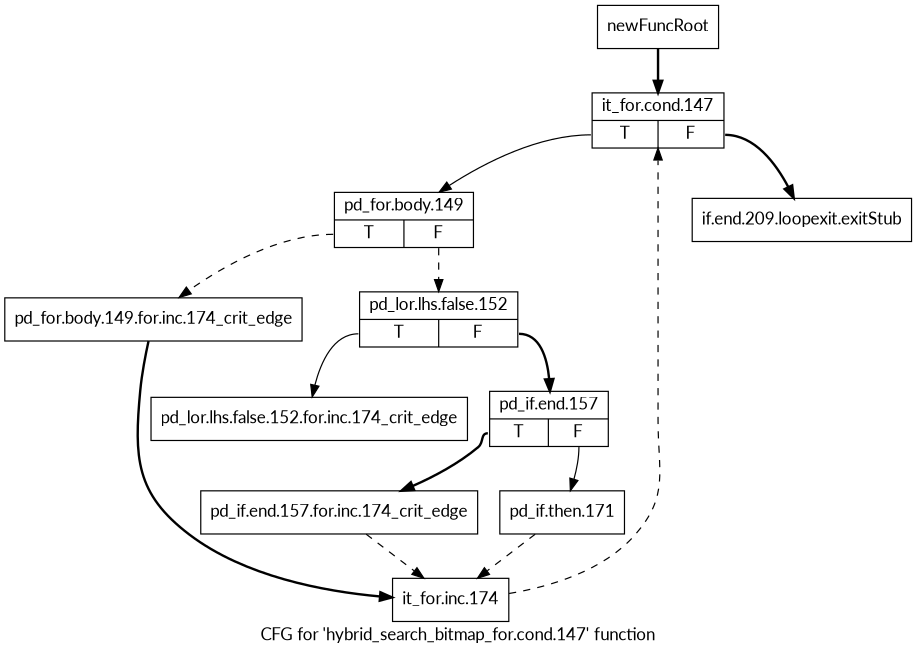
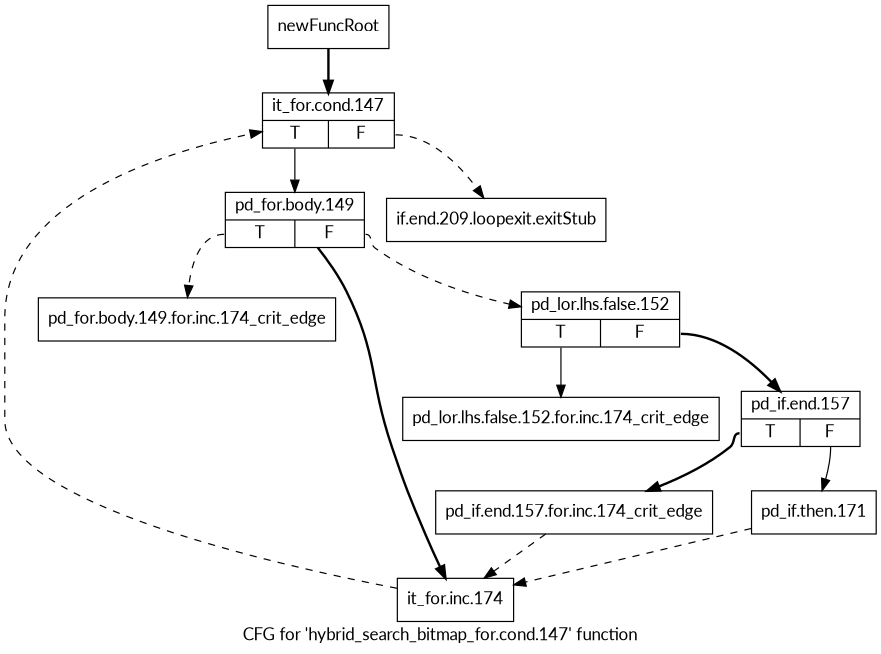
(763, 152) -> (442, 152)
(186, 532) -> (380, 406)
